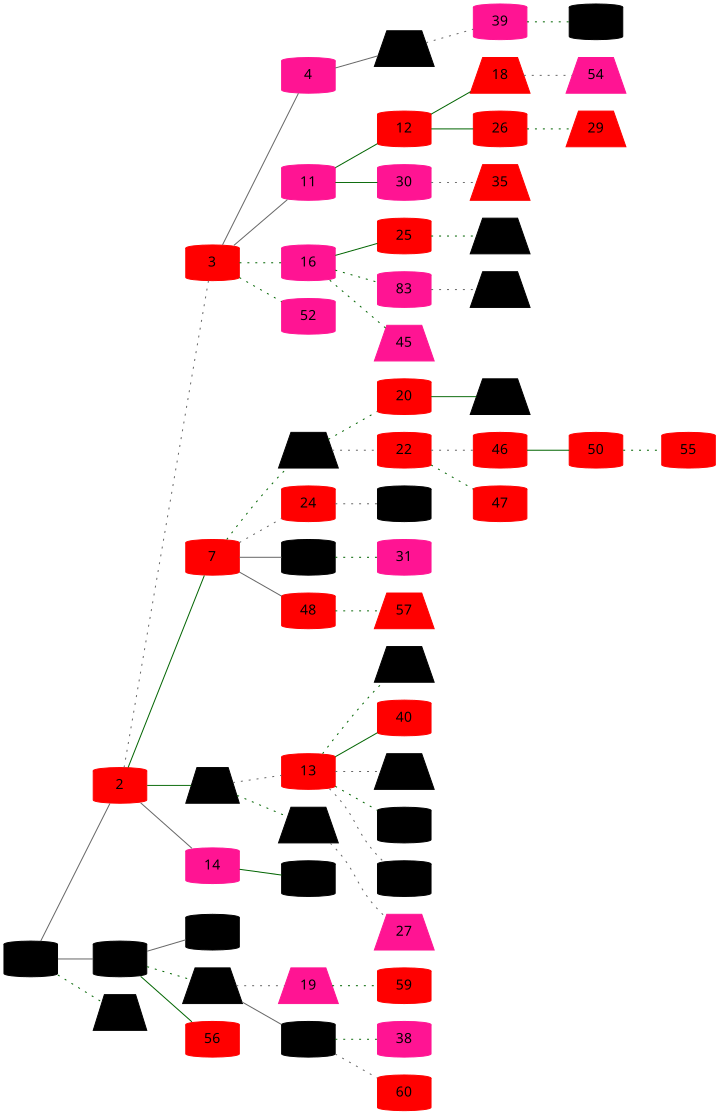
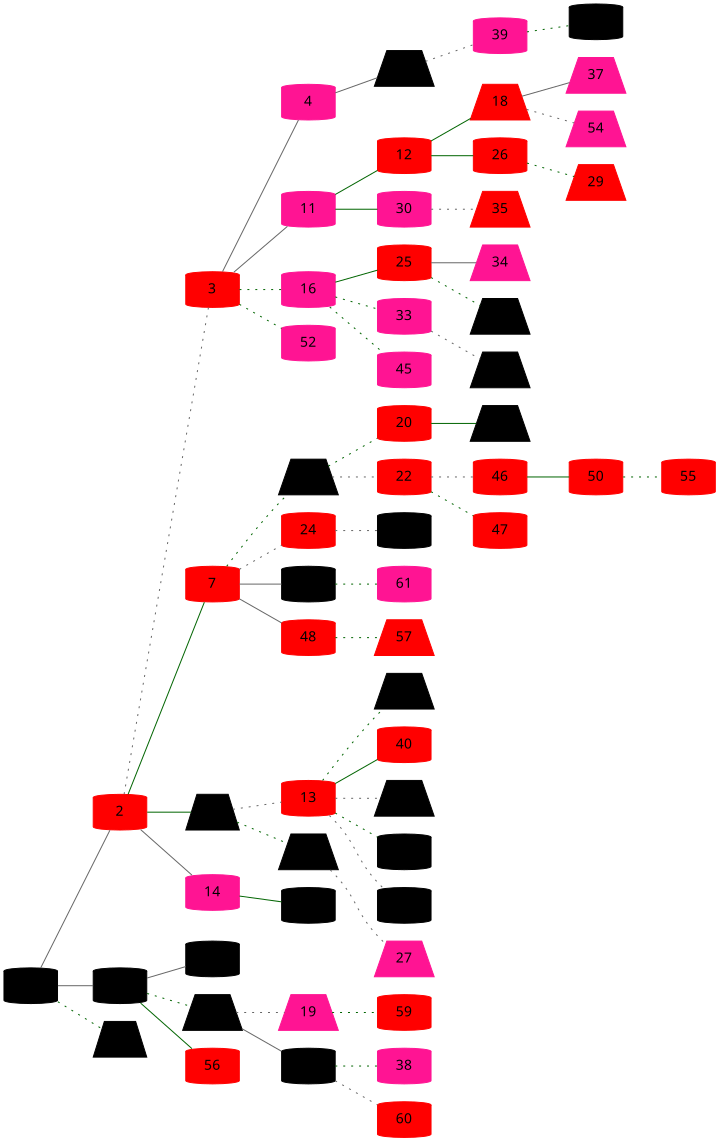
none -> (596, 75)
none -> (500, 263)
(404, 290) -> (404, 316)
(404, 343) -> (404, 370)
(404, 557) -> (404, 584)
